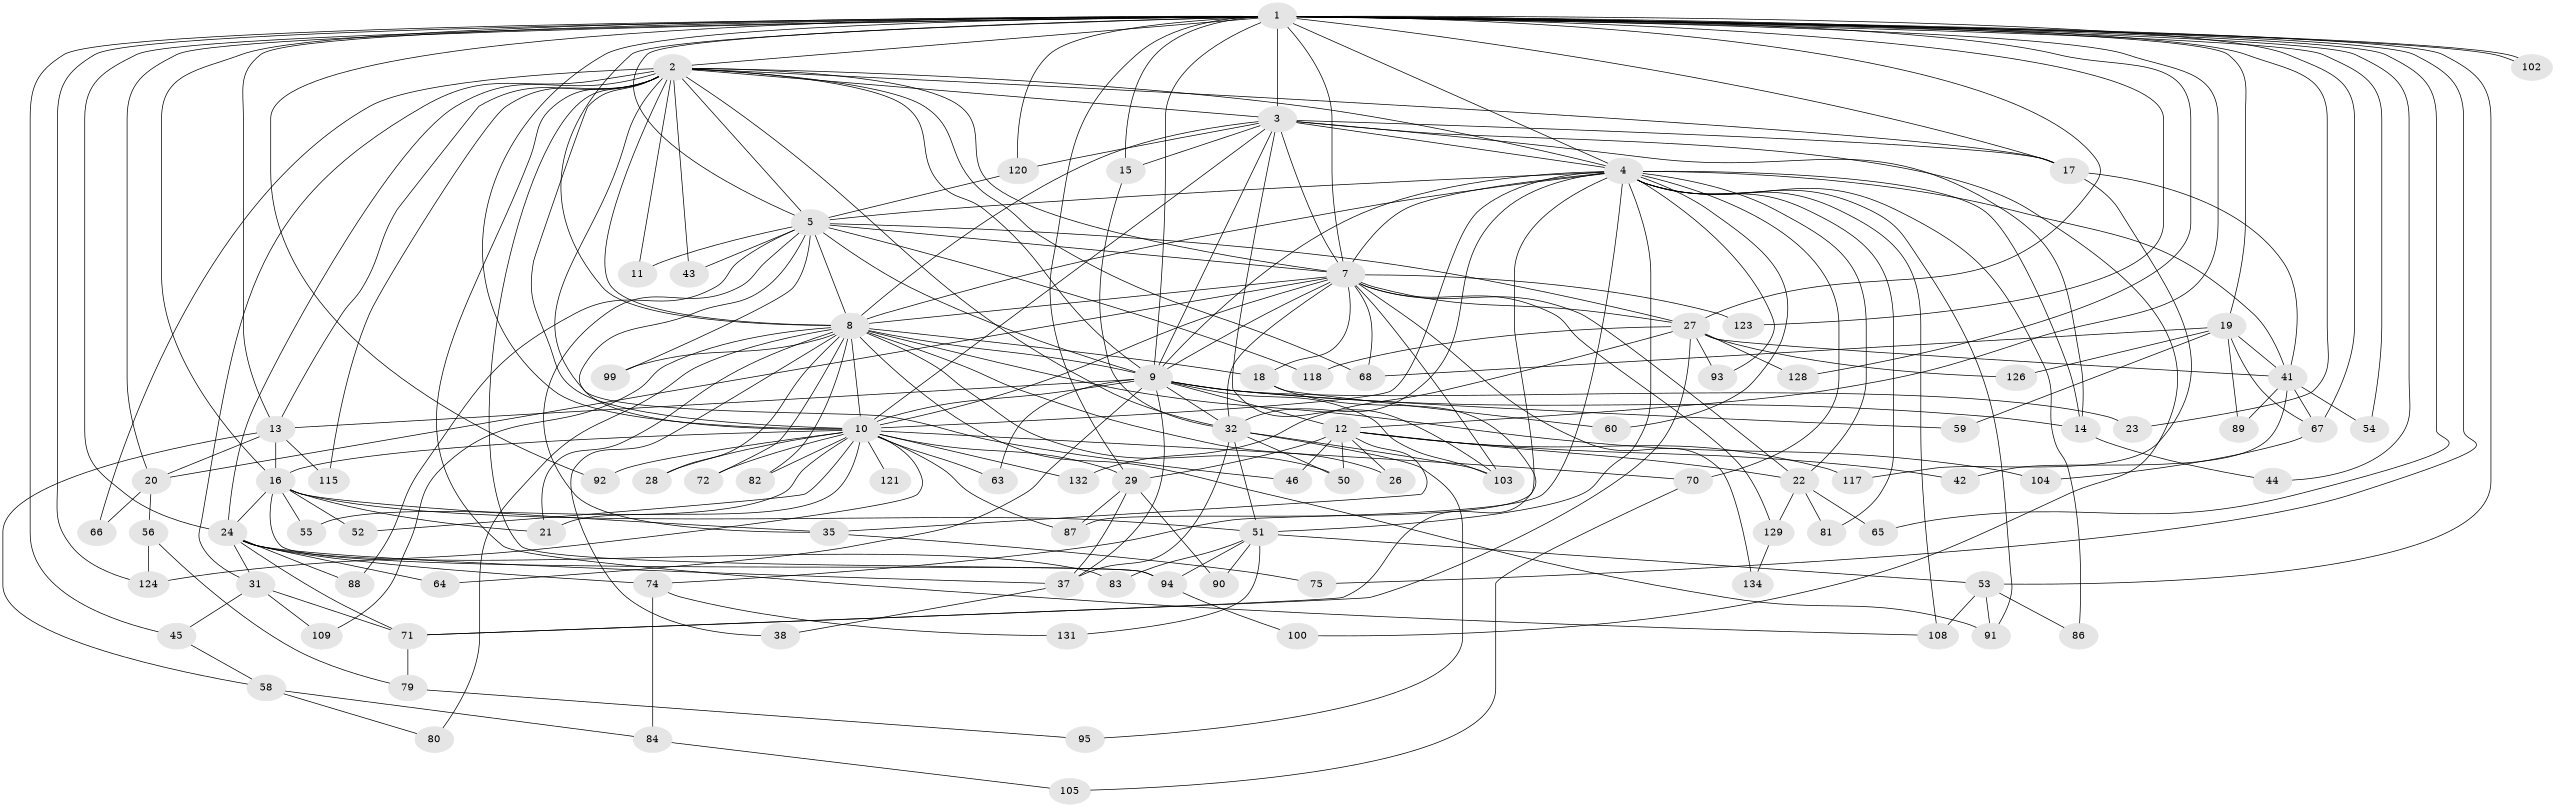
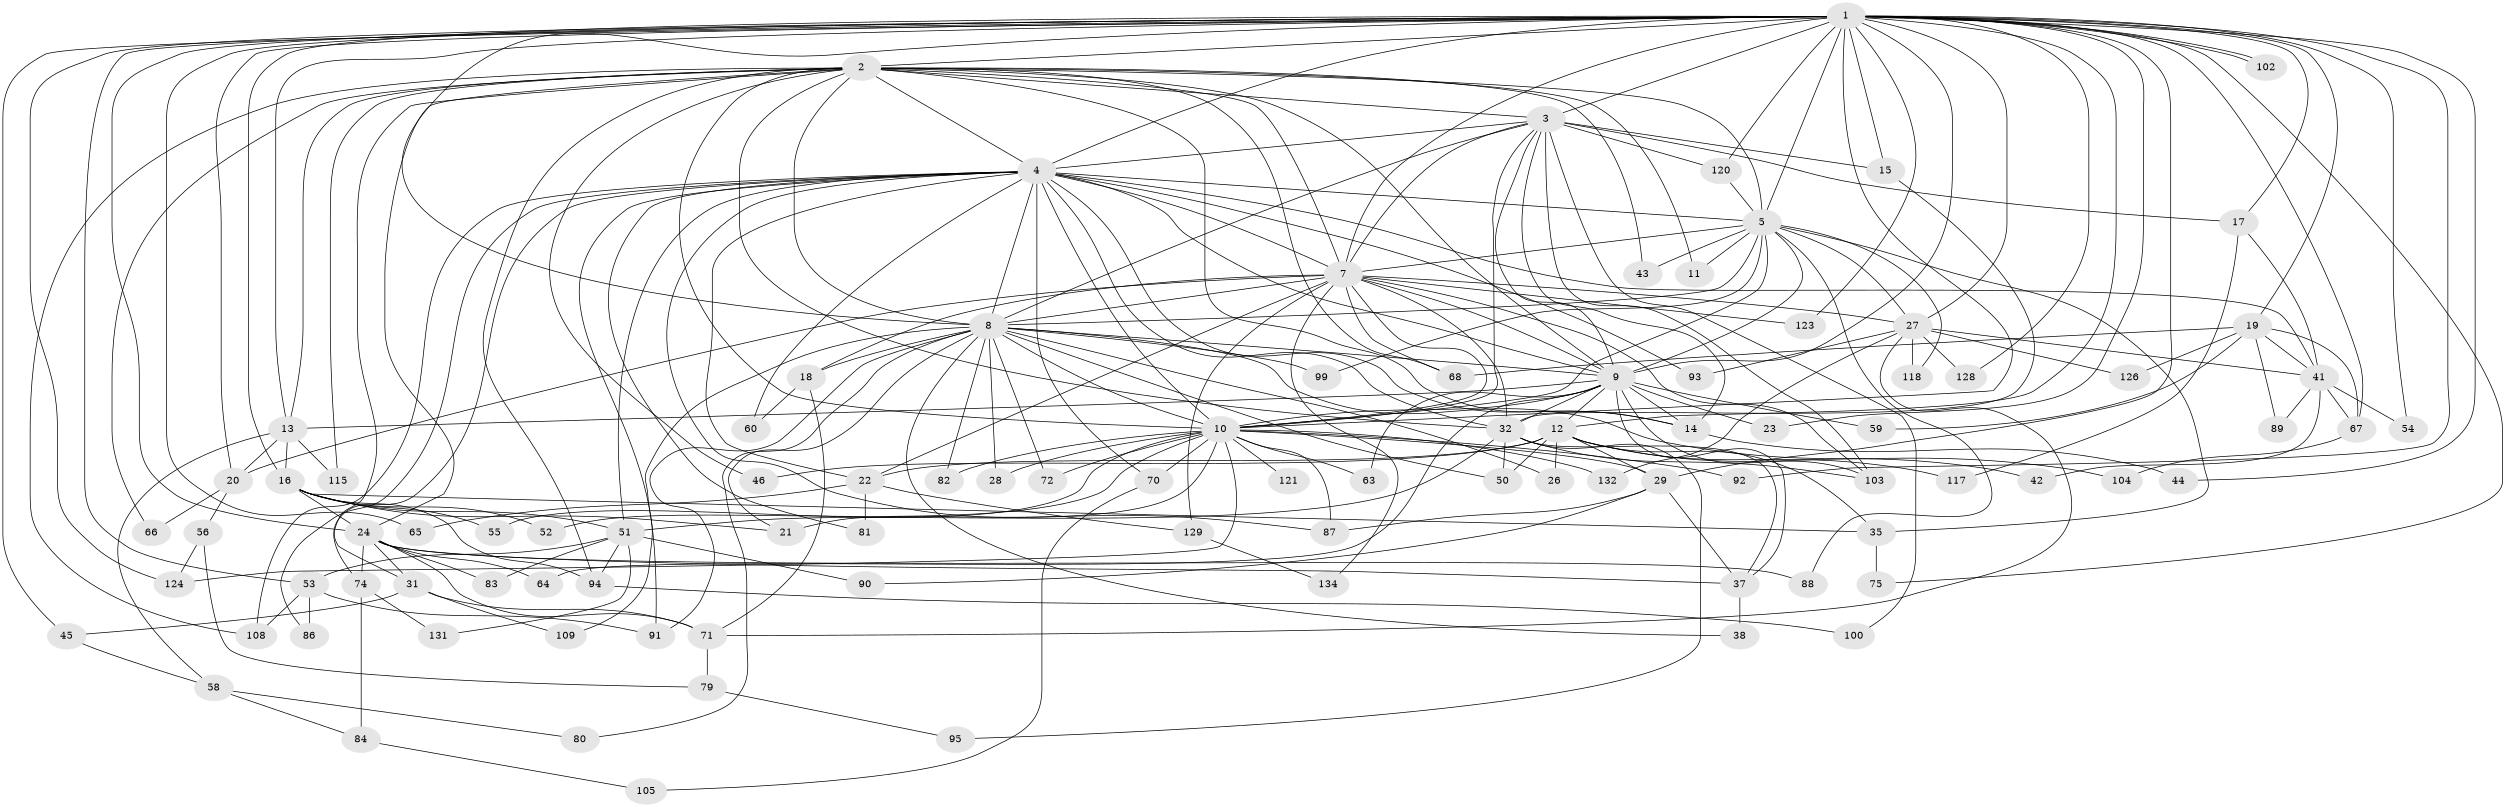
(1374, 104) -> (1213, 303)
(551, 441) -> none
